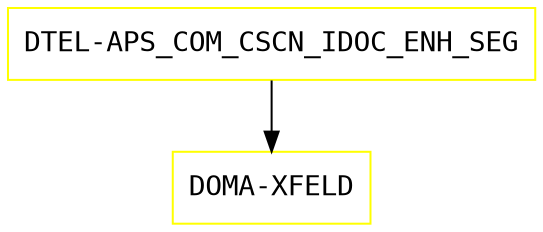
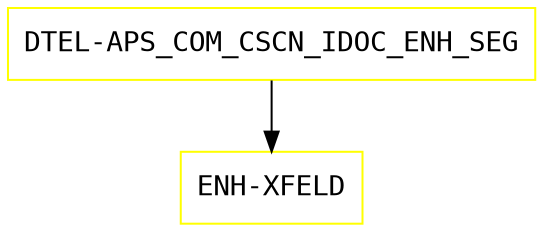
(272, 188) -> (272, 188)
